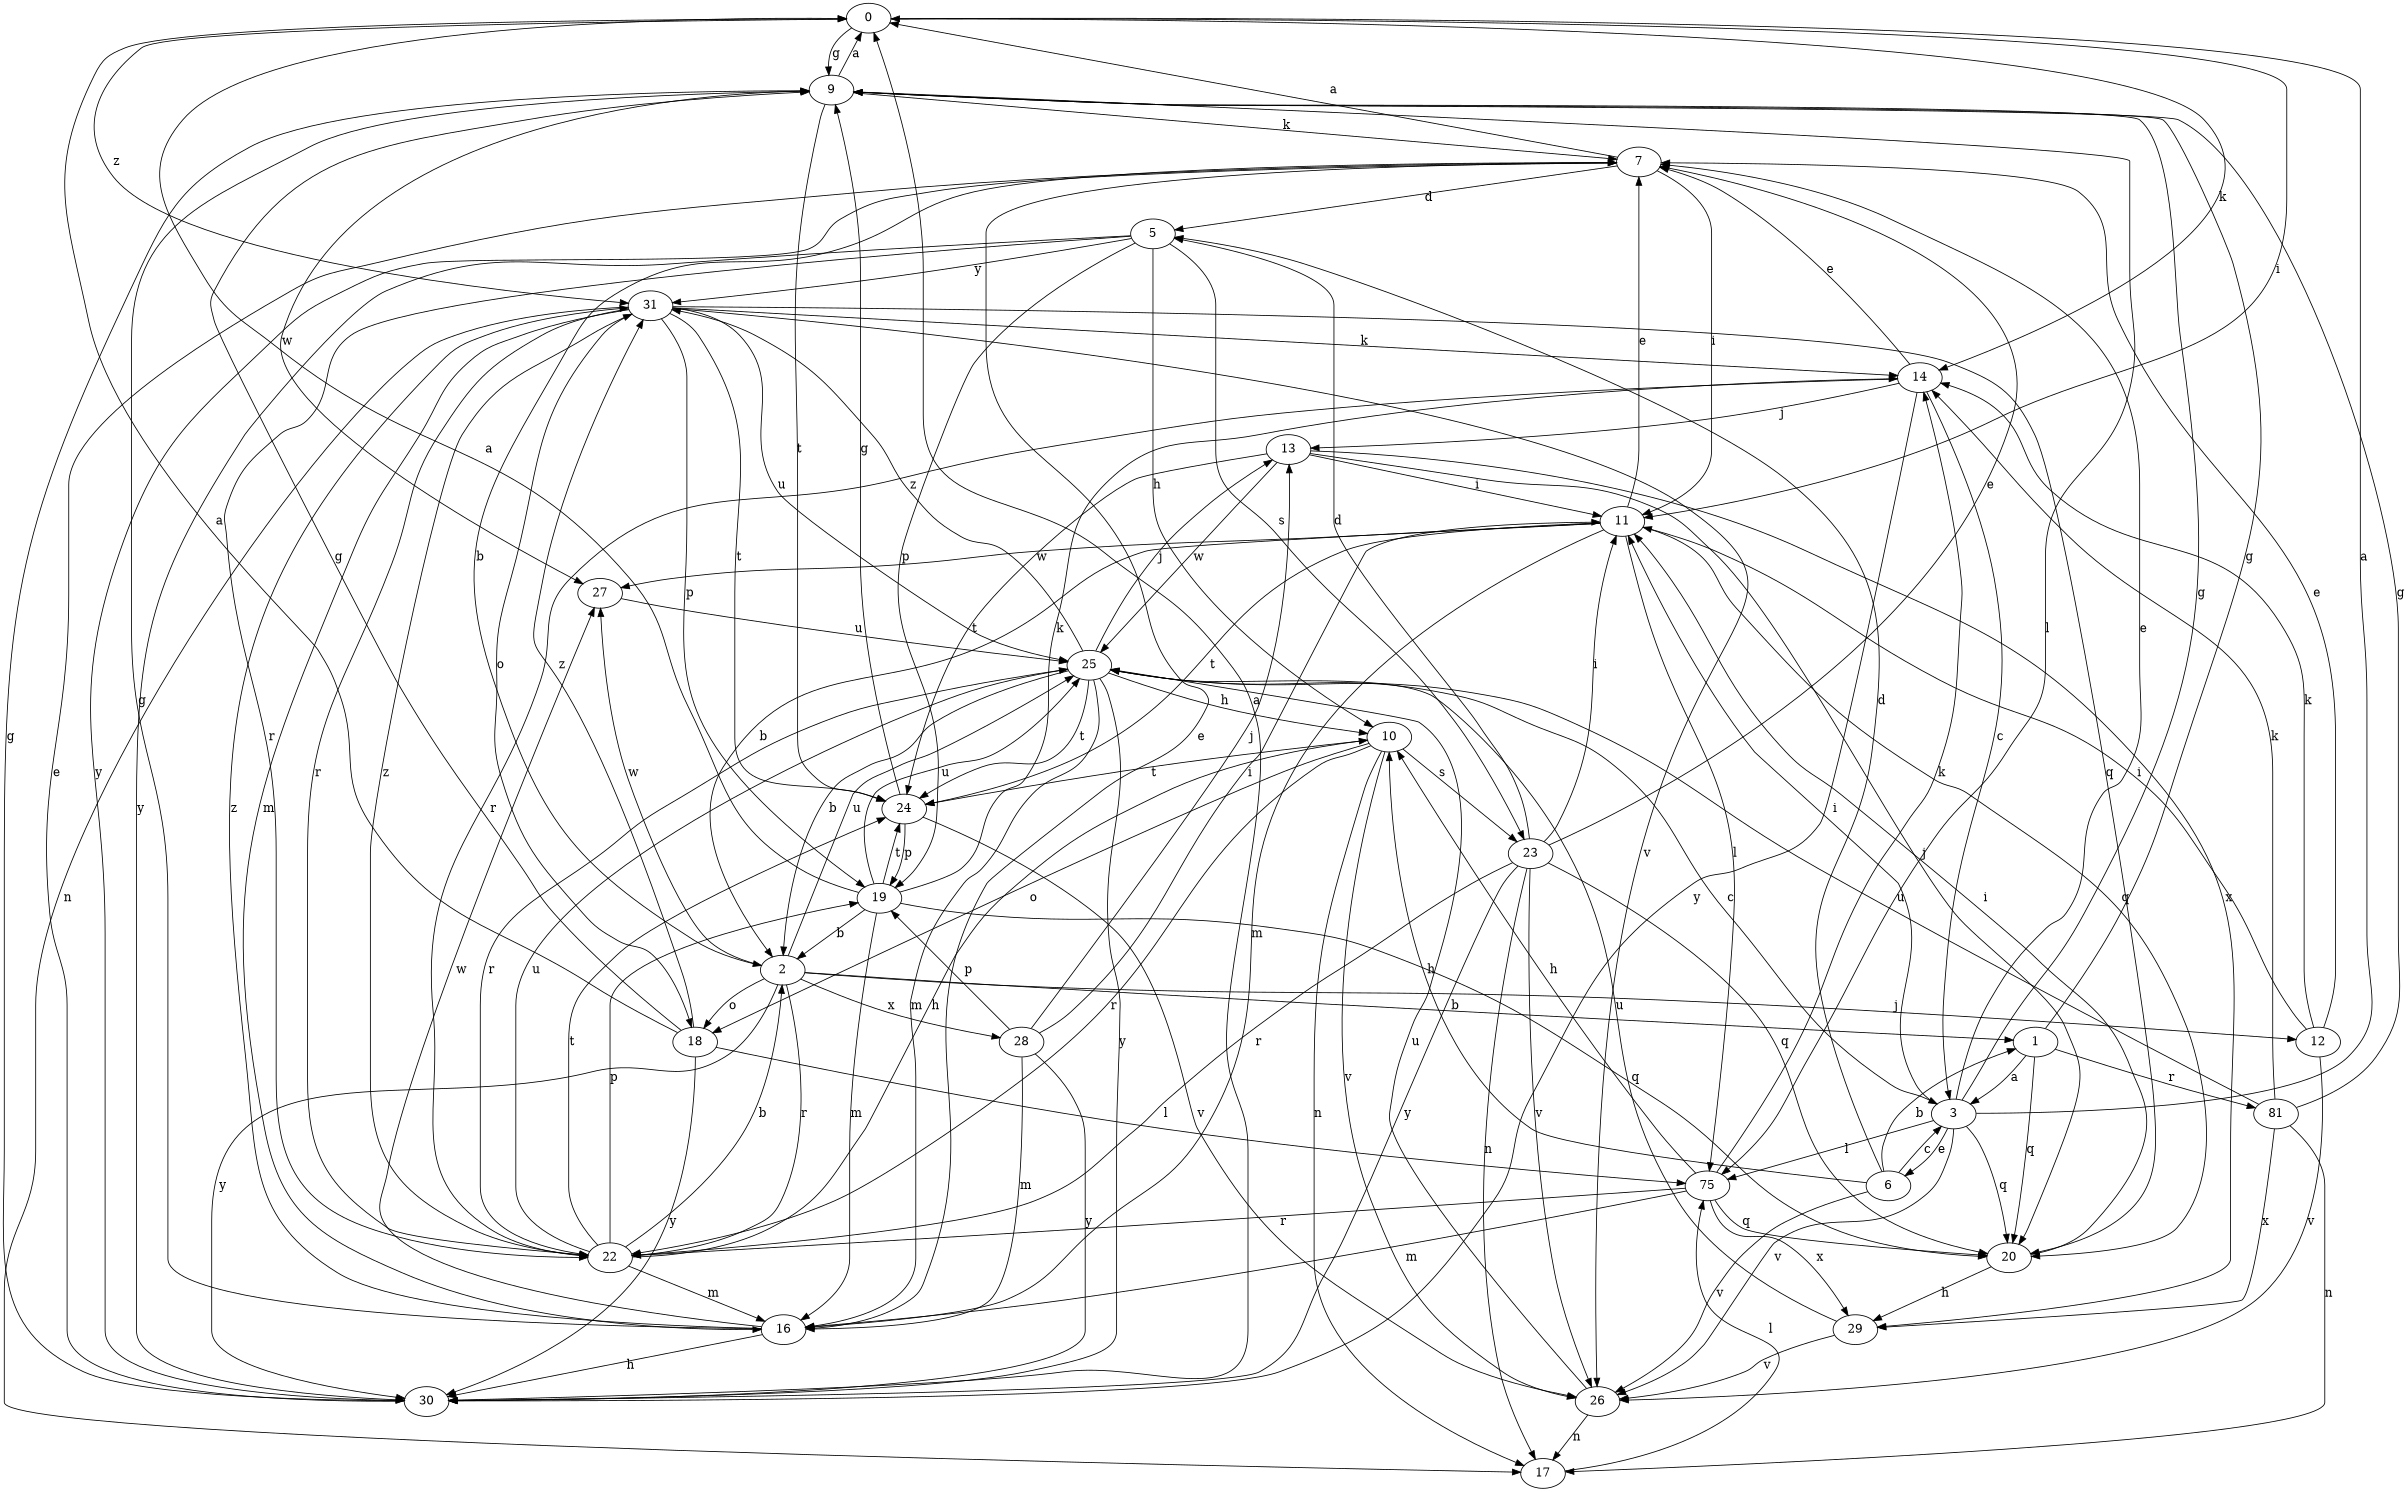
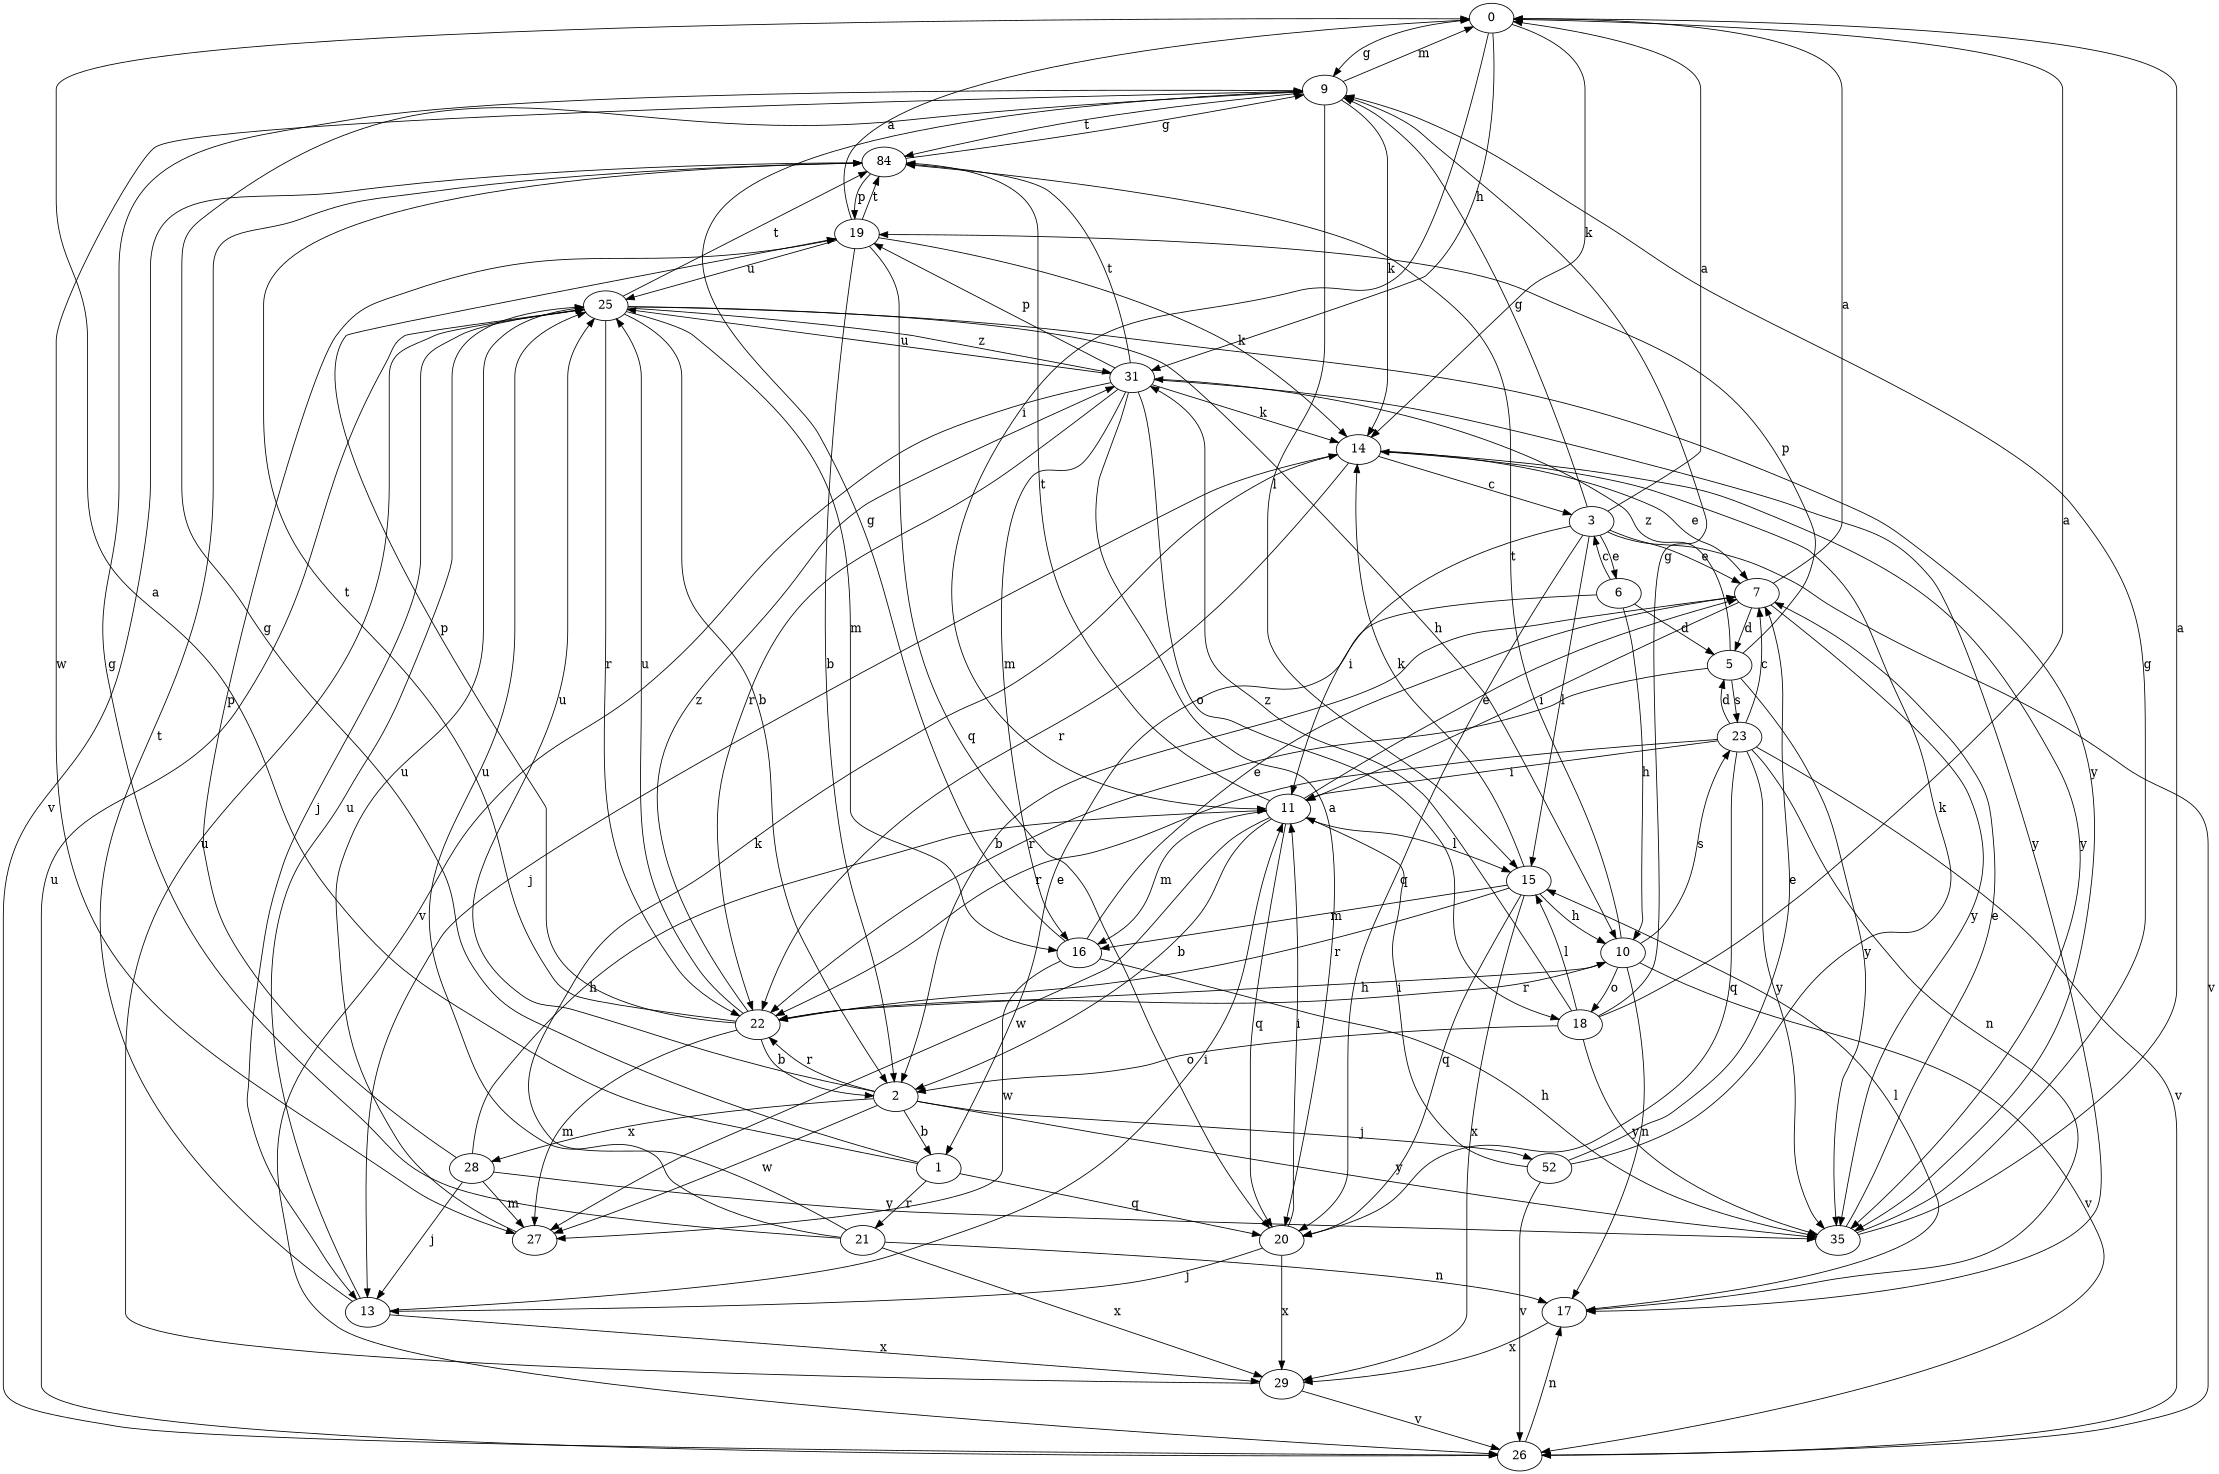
(856, 54) -> (1424, 54)
(1231, 126) -> (1388, 248)
(117, 162) -> (1480, 198)
(978, 270) -> (1649, 521)
(1991, 486) -> (1764, 665)
(1161, 531) -> none
(1199, 557) -> (350, 809)
(1827, 712) -> (833, 1302)
(1592, 750) -> none
(1250, 773) -> (593, 989)
(2110, 773) -> (1333, 809)
(904, 809) -> (884, 162)
(68, 898) -> (2036, 845)
(234, 922) -> none
(734, 996) -> (1240, 1047)
(2318, 1042) -> (1549, 1169)
(2004, 1080) -> (56, 158)
(1920, 1114) -> (1061, 881)
(2276, 1114) -> (863, 1240)
(850, 1122) -> none
(1707, 1186) -> (1529, 881)
(1005, 1270) -> (505, 1206)
(1729, 1270) -> none
(693, 1292) -> (595, 1095)
(1945, 1294) -> (1285, 1312)
none -> (1434, 1366)
(427, 1402) -> (1838, 1240)
